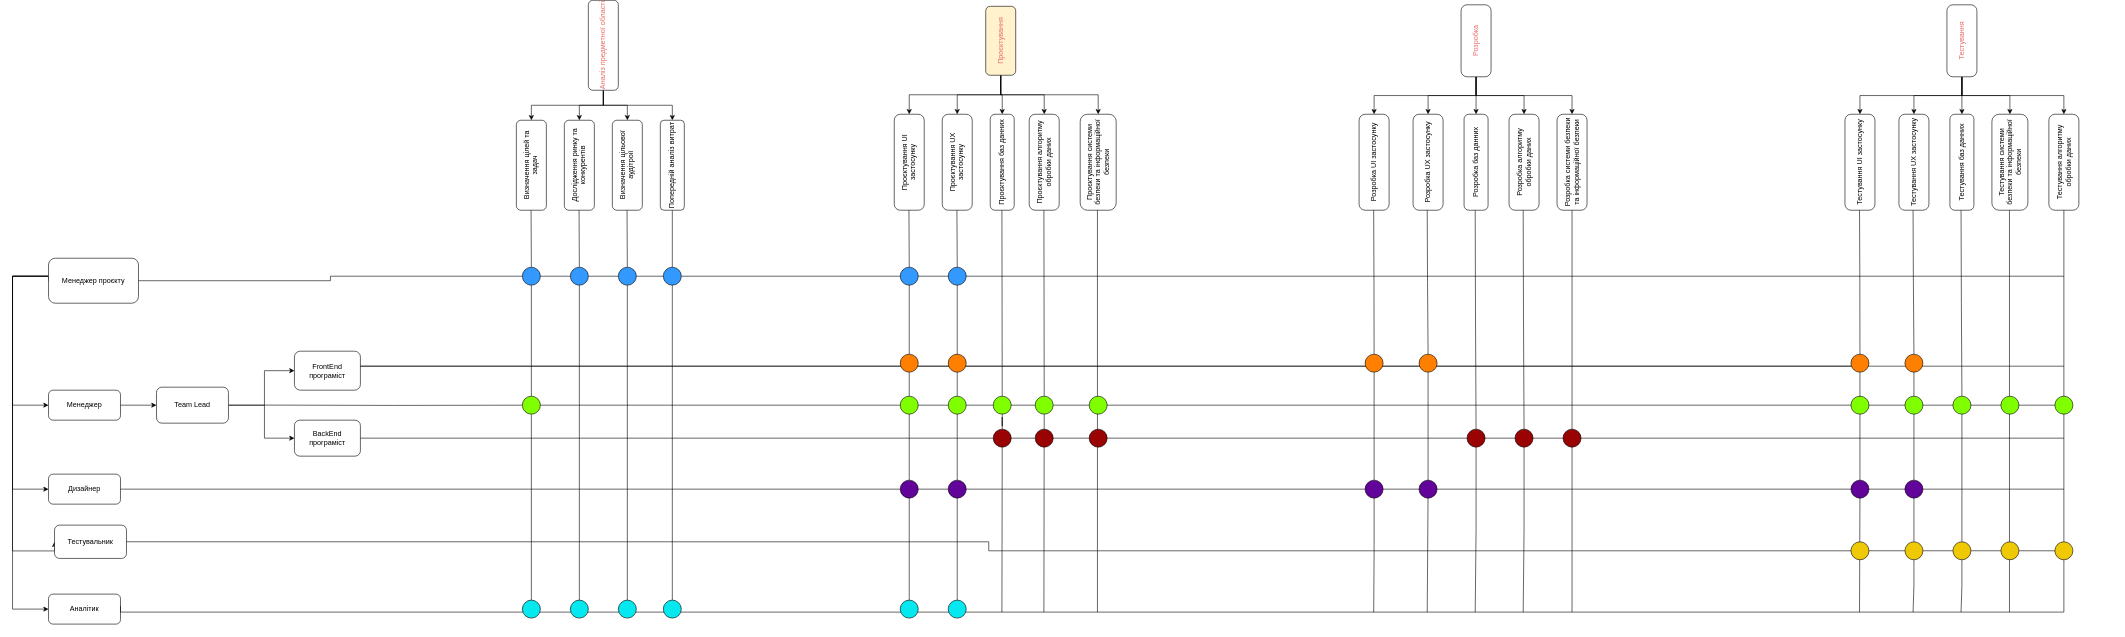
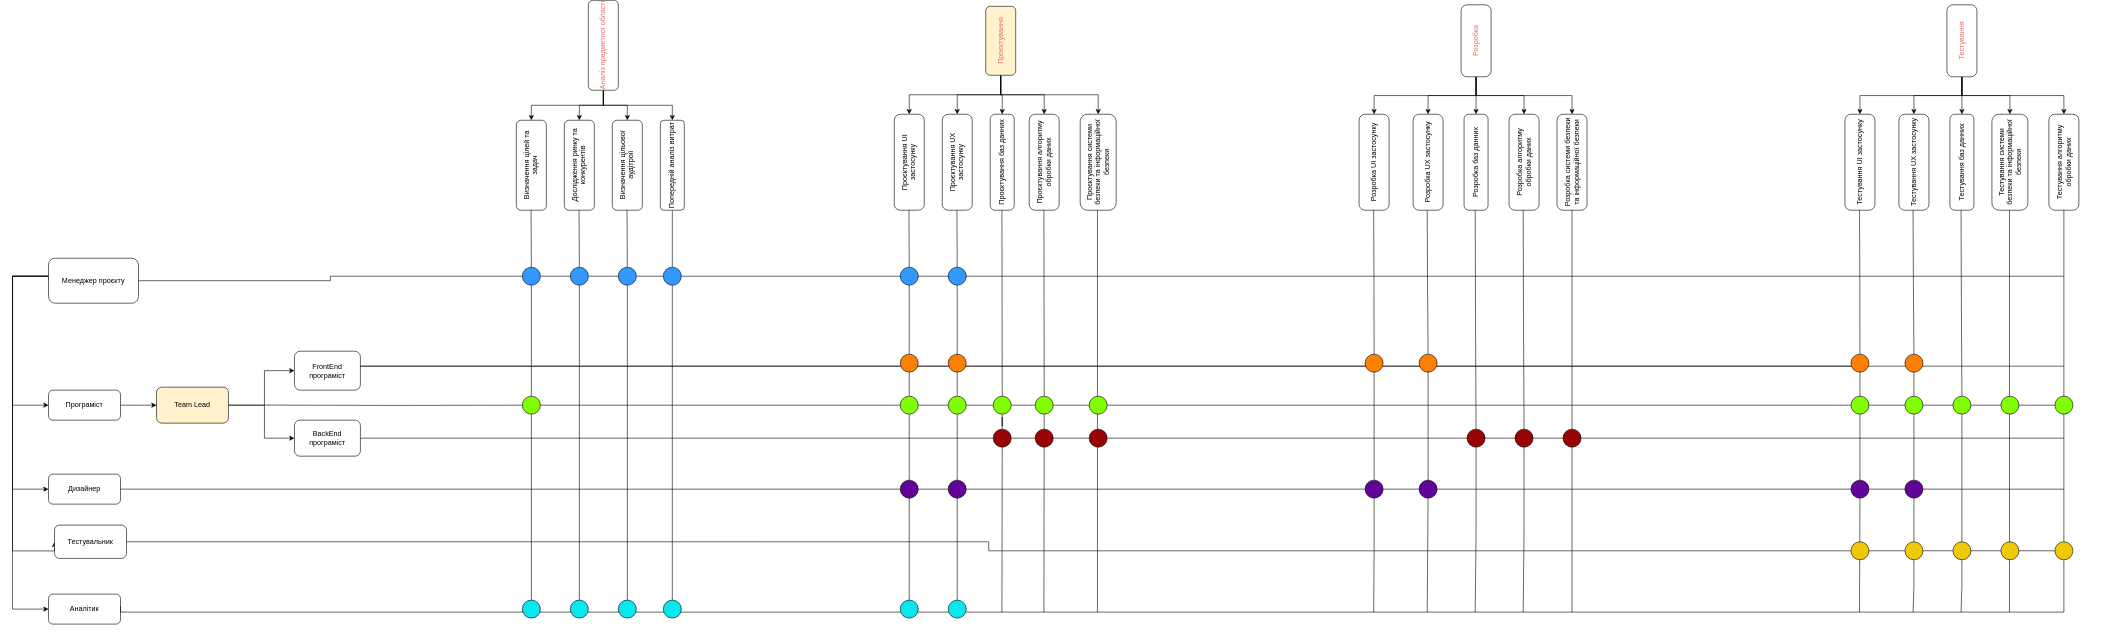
(84, 405) -> (84, 405)
(192, 405) -> (192, 405)
